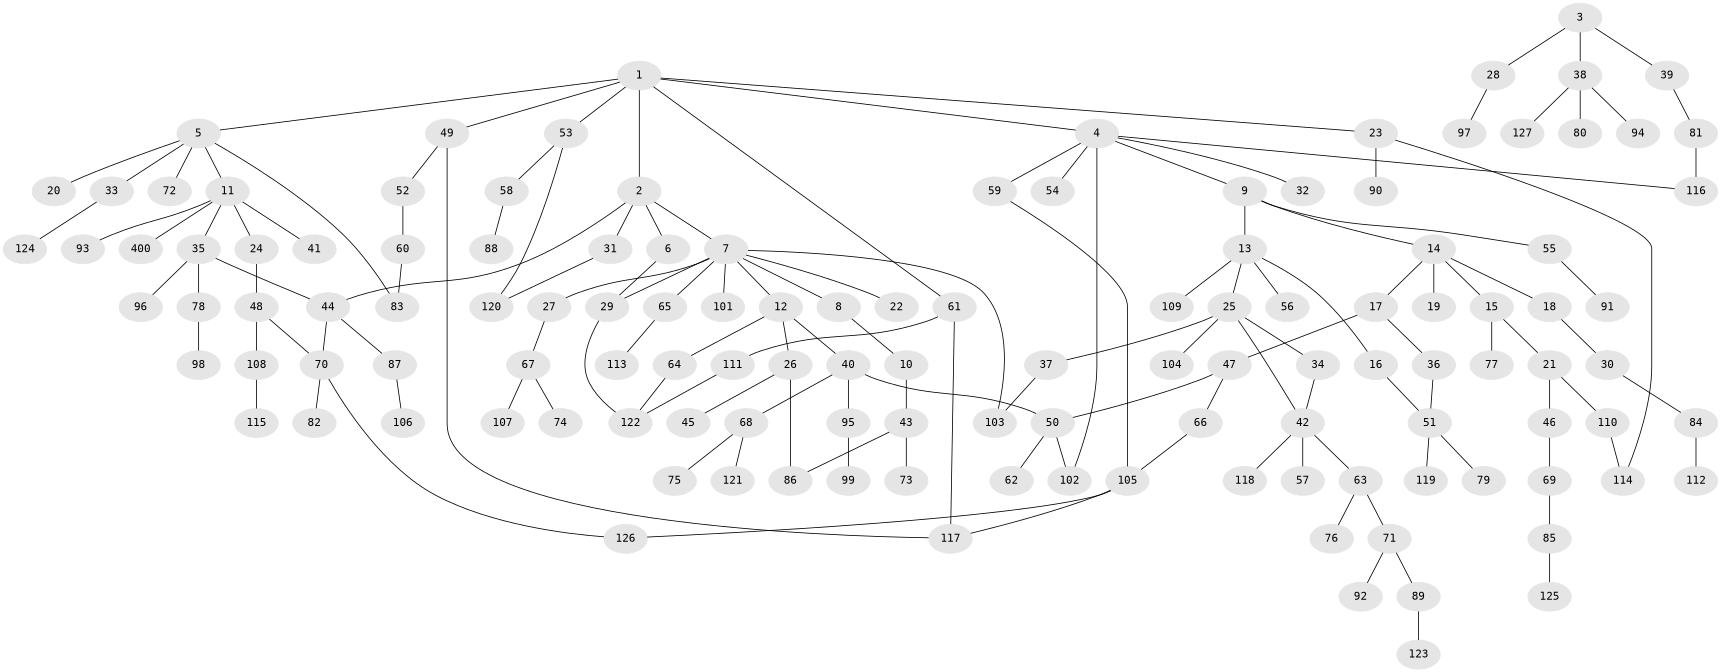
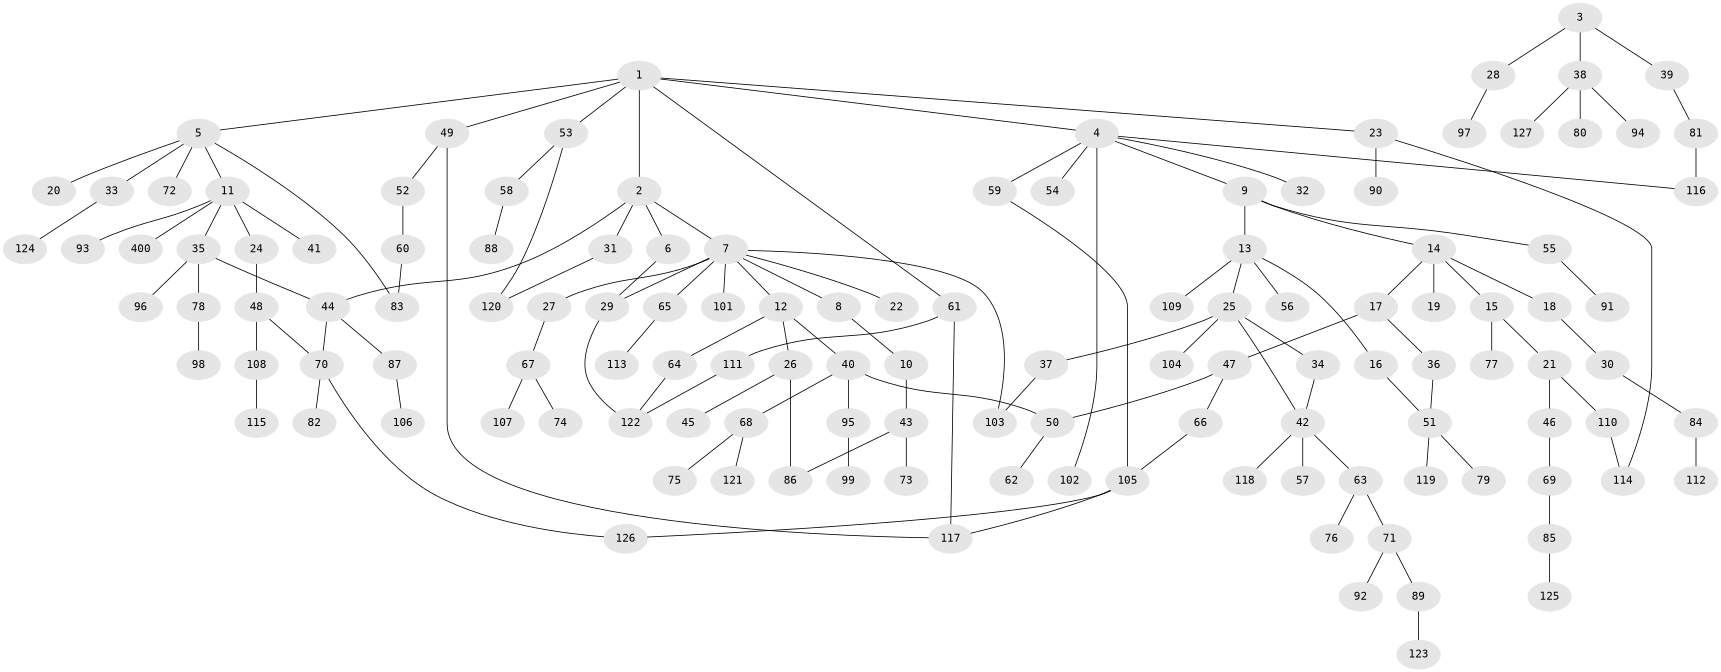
(1061, 452) -> none
